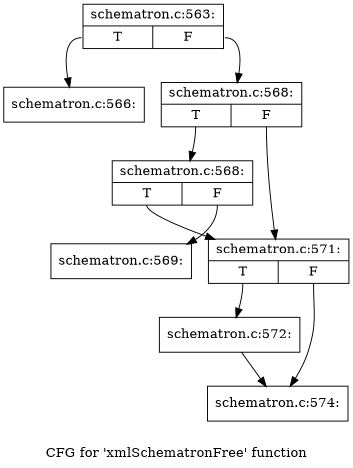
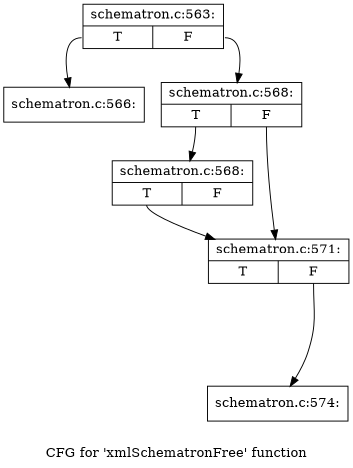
(121, 261) -> none
(230, 335) -> none
